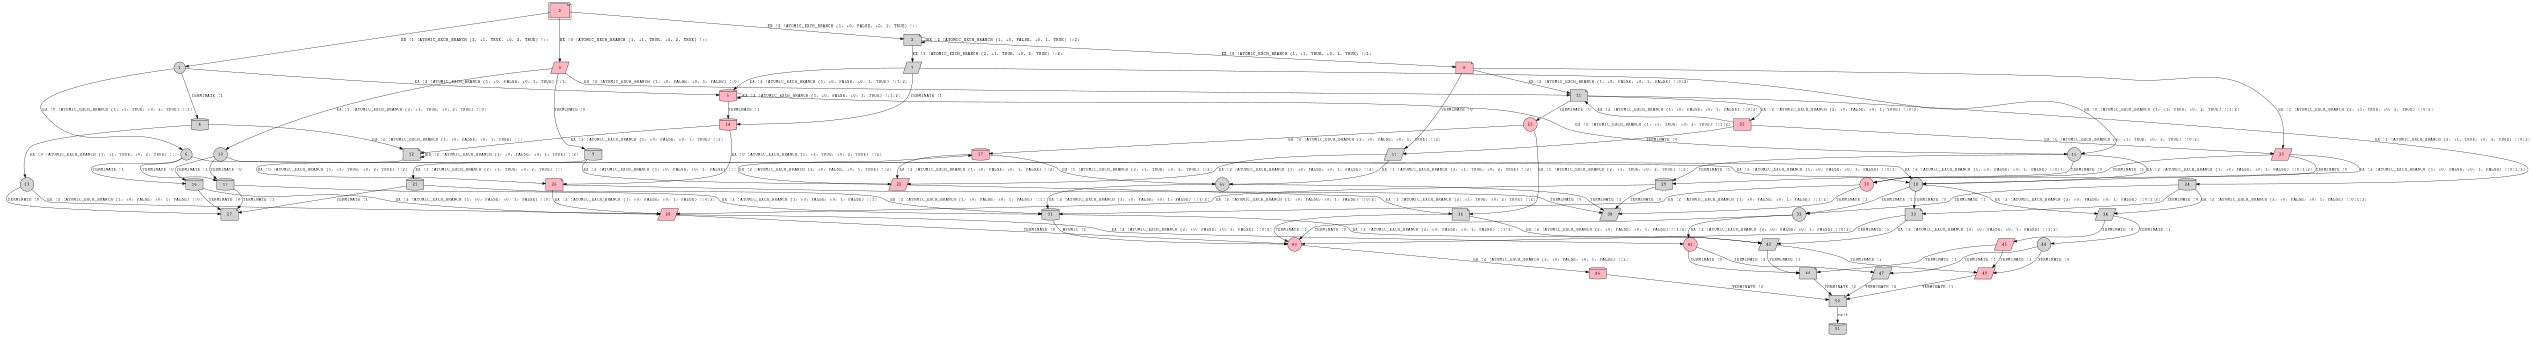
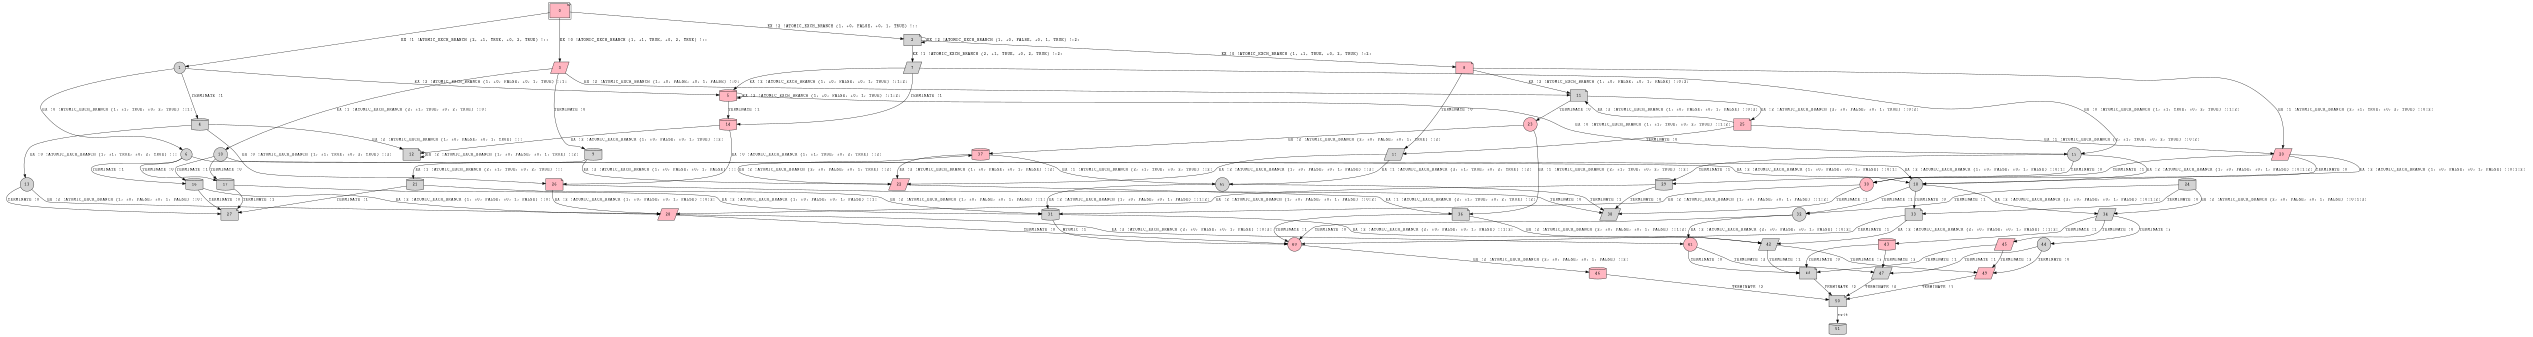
(2225, 128) -> none
(324, 177) -> (367, 177)
none -> (1887, 244)
